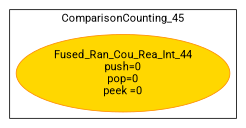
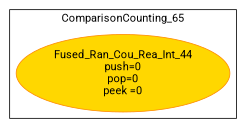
(123, 19) -> (123, 19)
